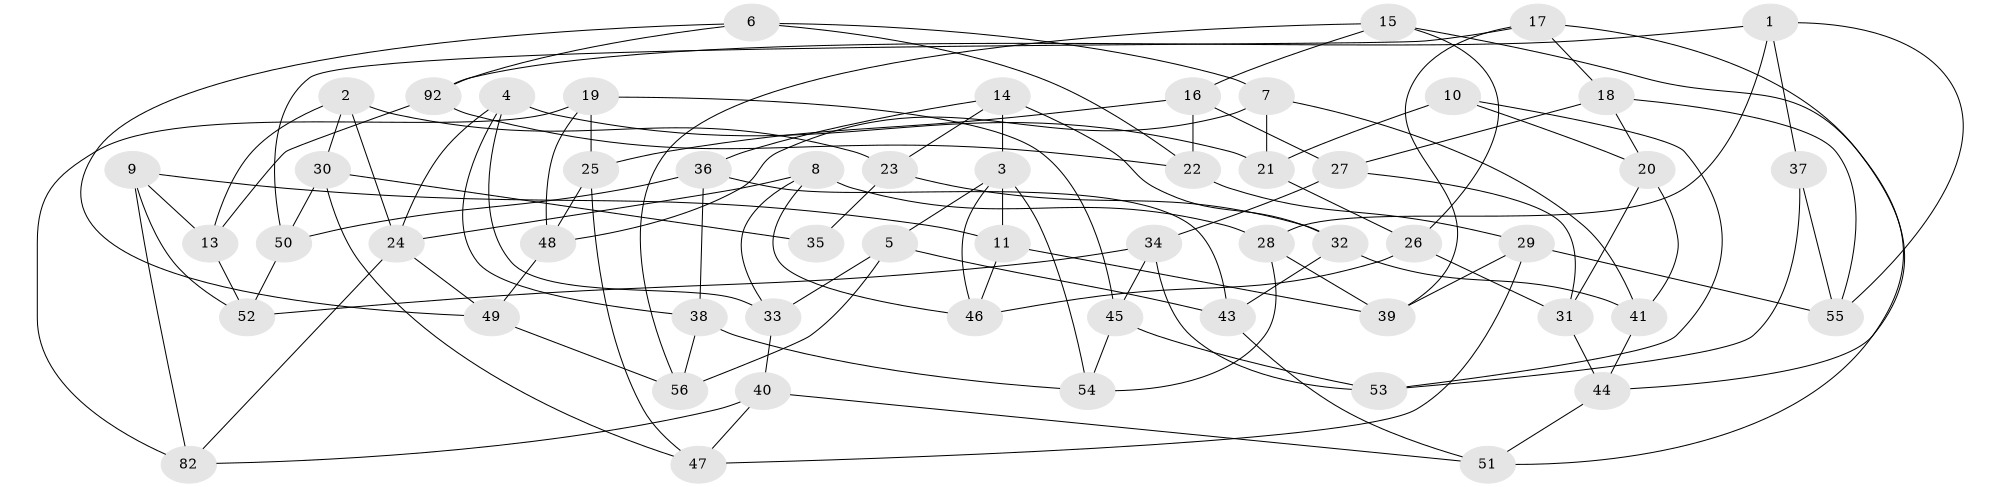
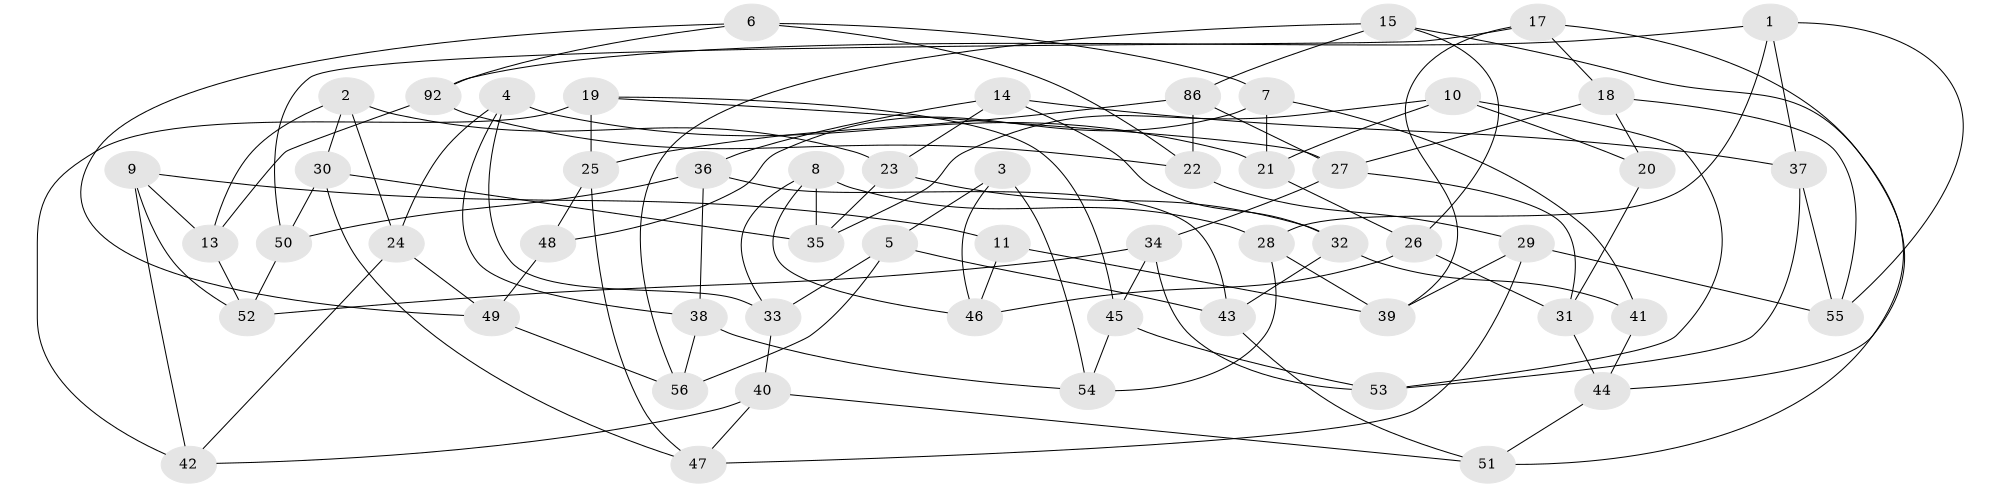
(1193, 96) -> (1193, 96)
none -> (1102, 116)
(1003, 141) -> (1439, 132)
(550, 165) -> (970, 120)
(1003, 202) -> none
(534, 221) -> (816, 205)
(1678, 245) -> none
(189, 465) -> (189, 465)
